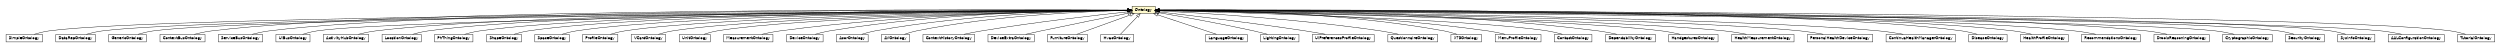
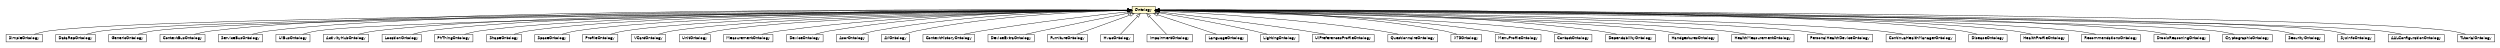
none -> (1170, 38)
